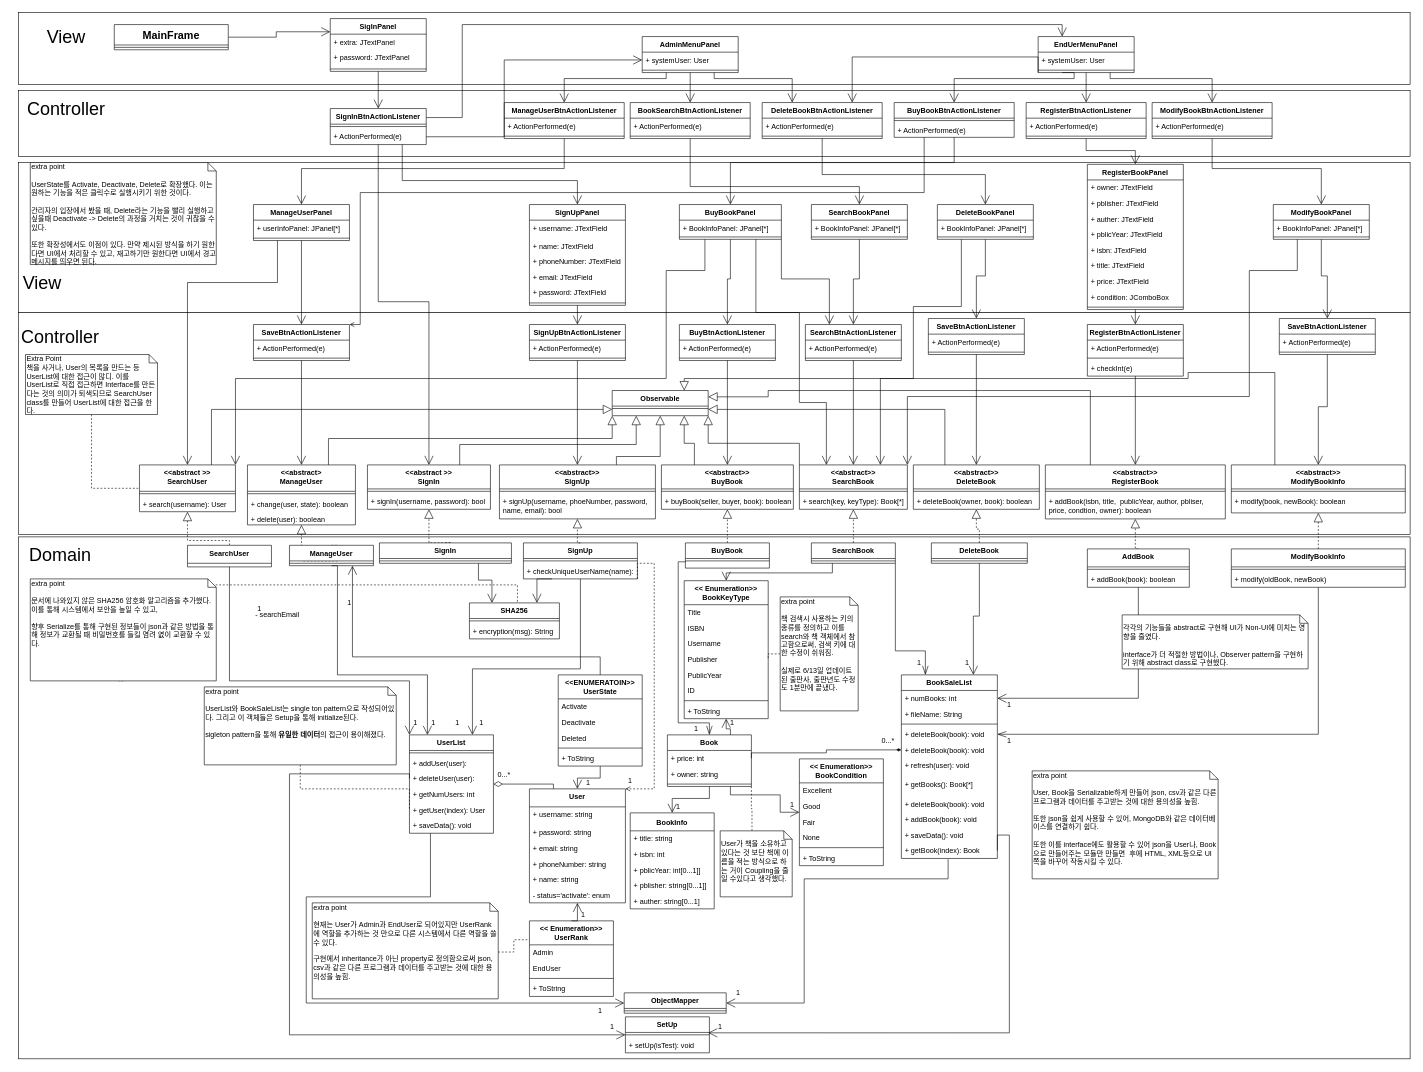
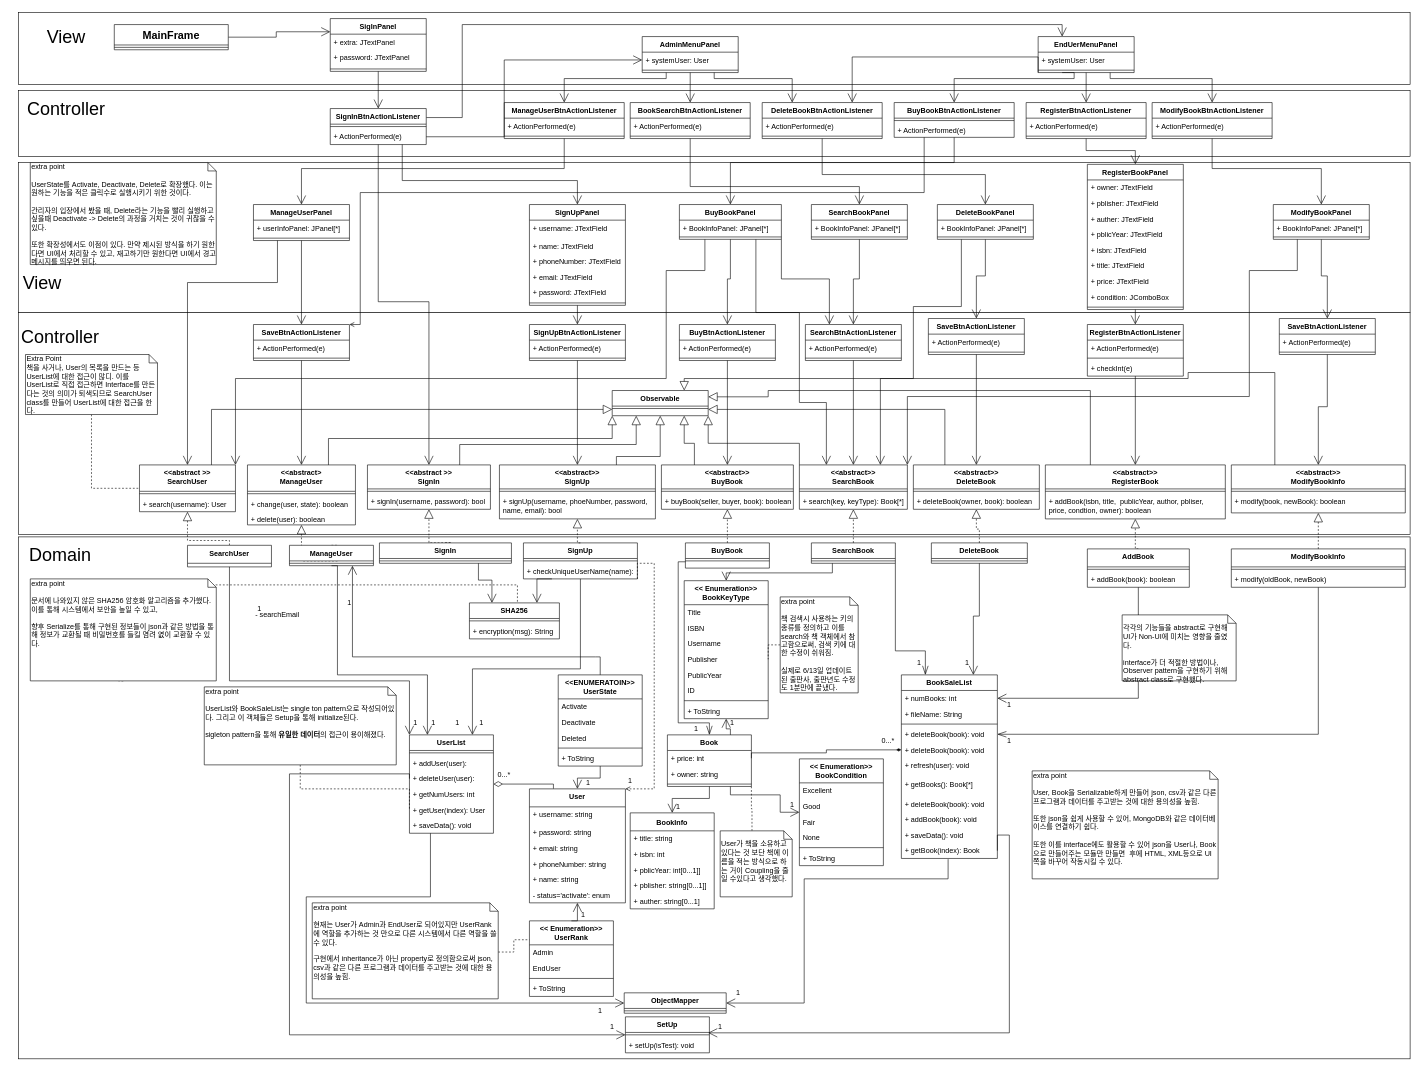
(1215, 642) -> (1179, 648)
(819, 654) -> (819, 645)
